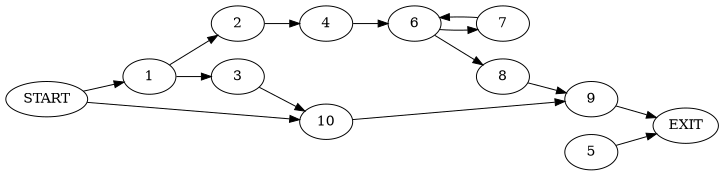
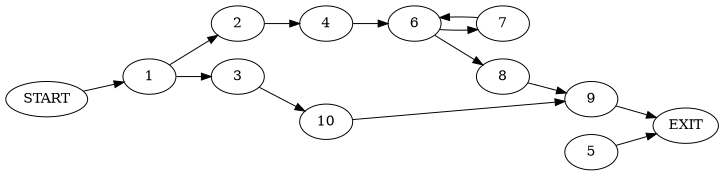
(188, 111) -> none
